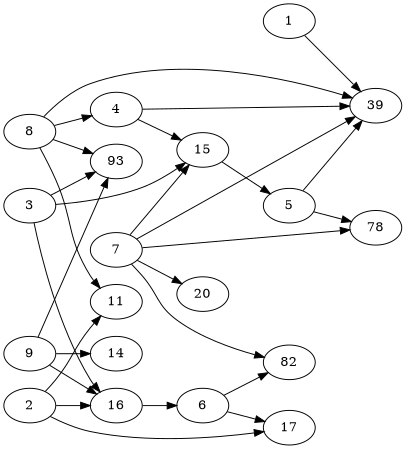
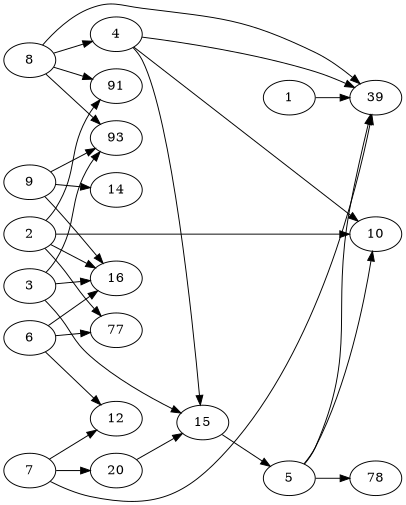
(157, 204) -> (155, 449)
none -> (376, 234)
(241, 239) -> none
(116, 302) -> (116, 86)
(289, 362) -> (116, 419)
(155, 406) -> (69, 311)
(289, 428) -> (116, 330)
